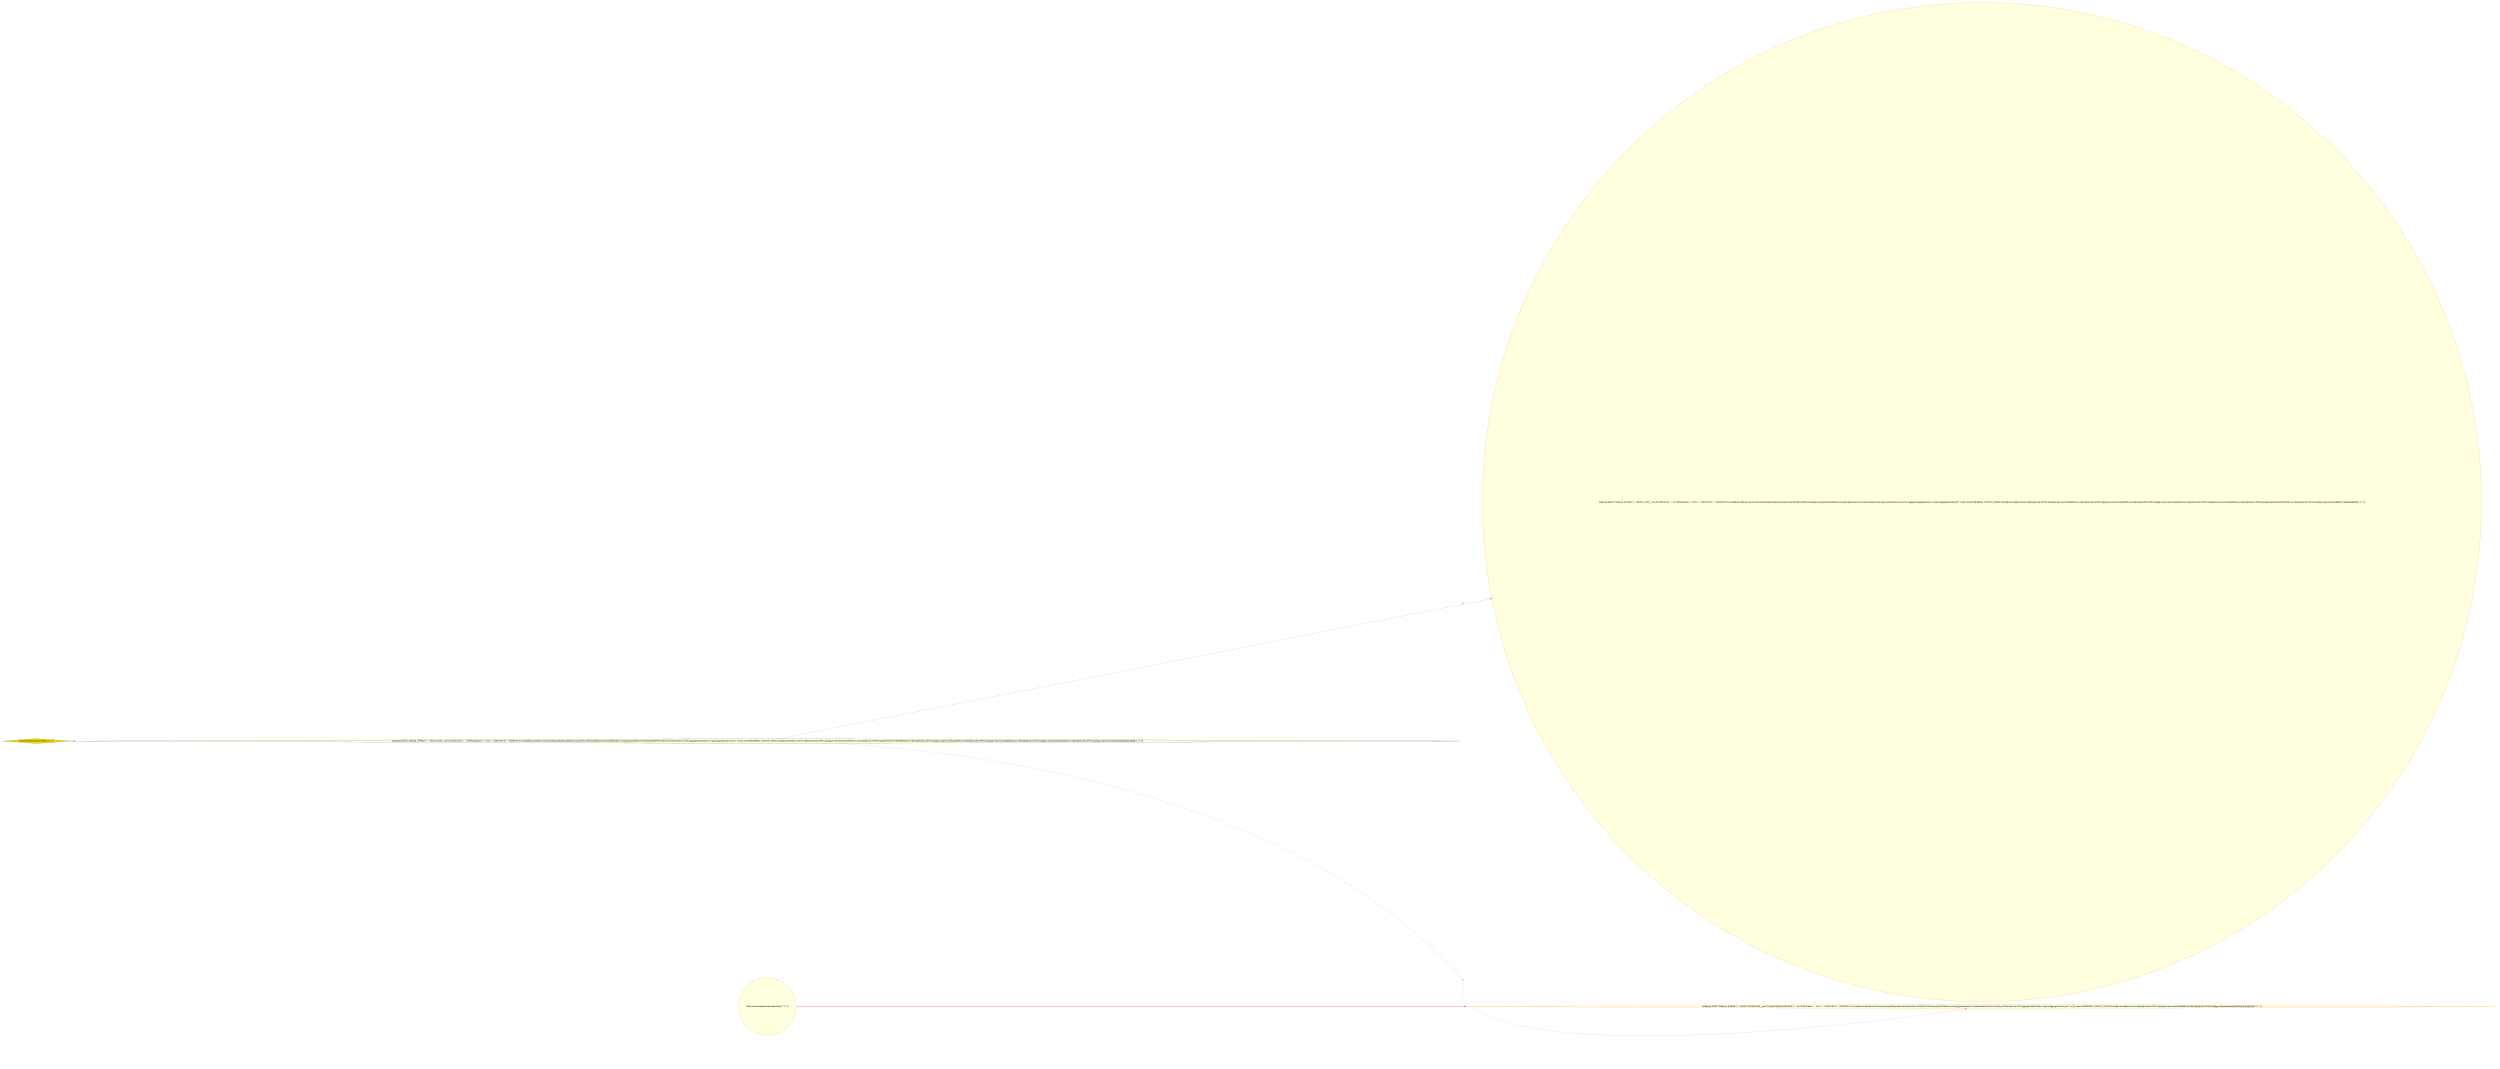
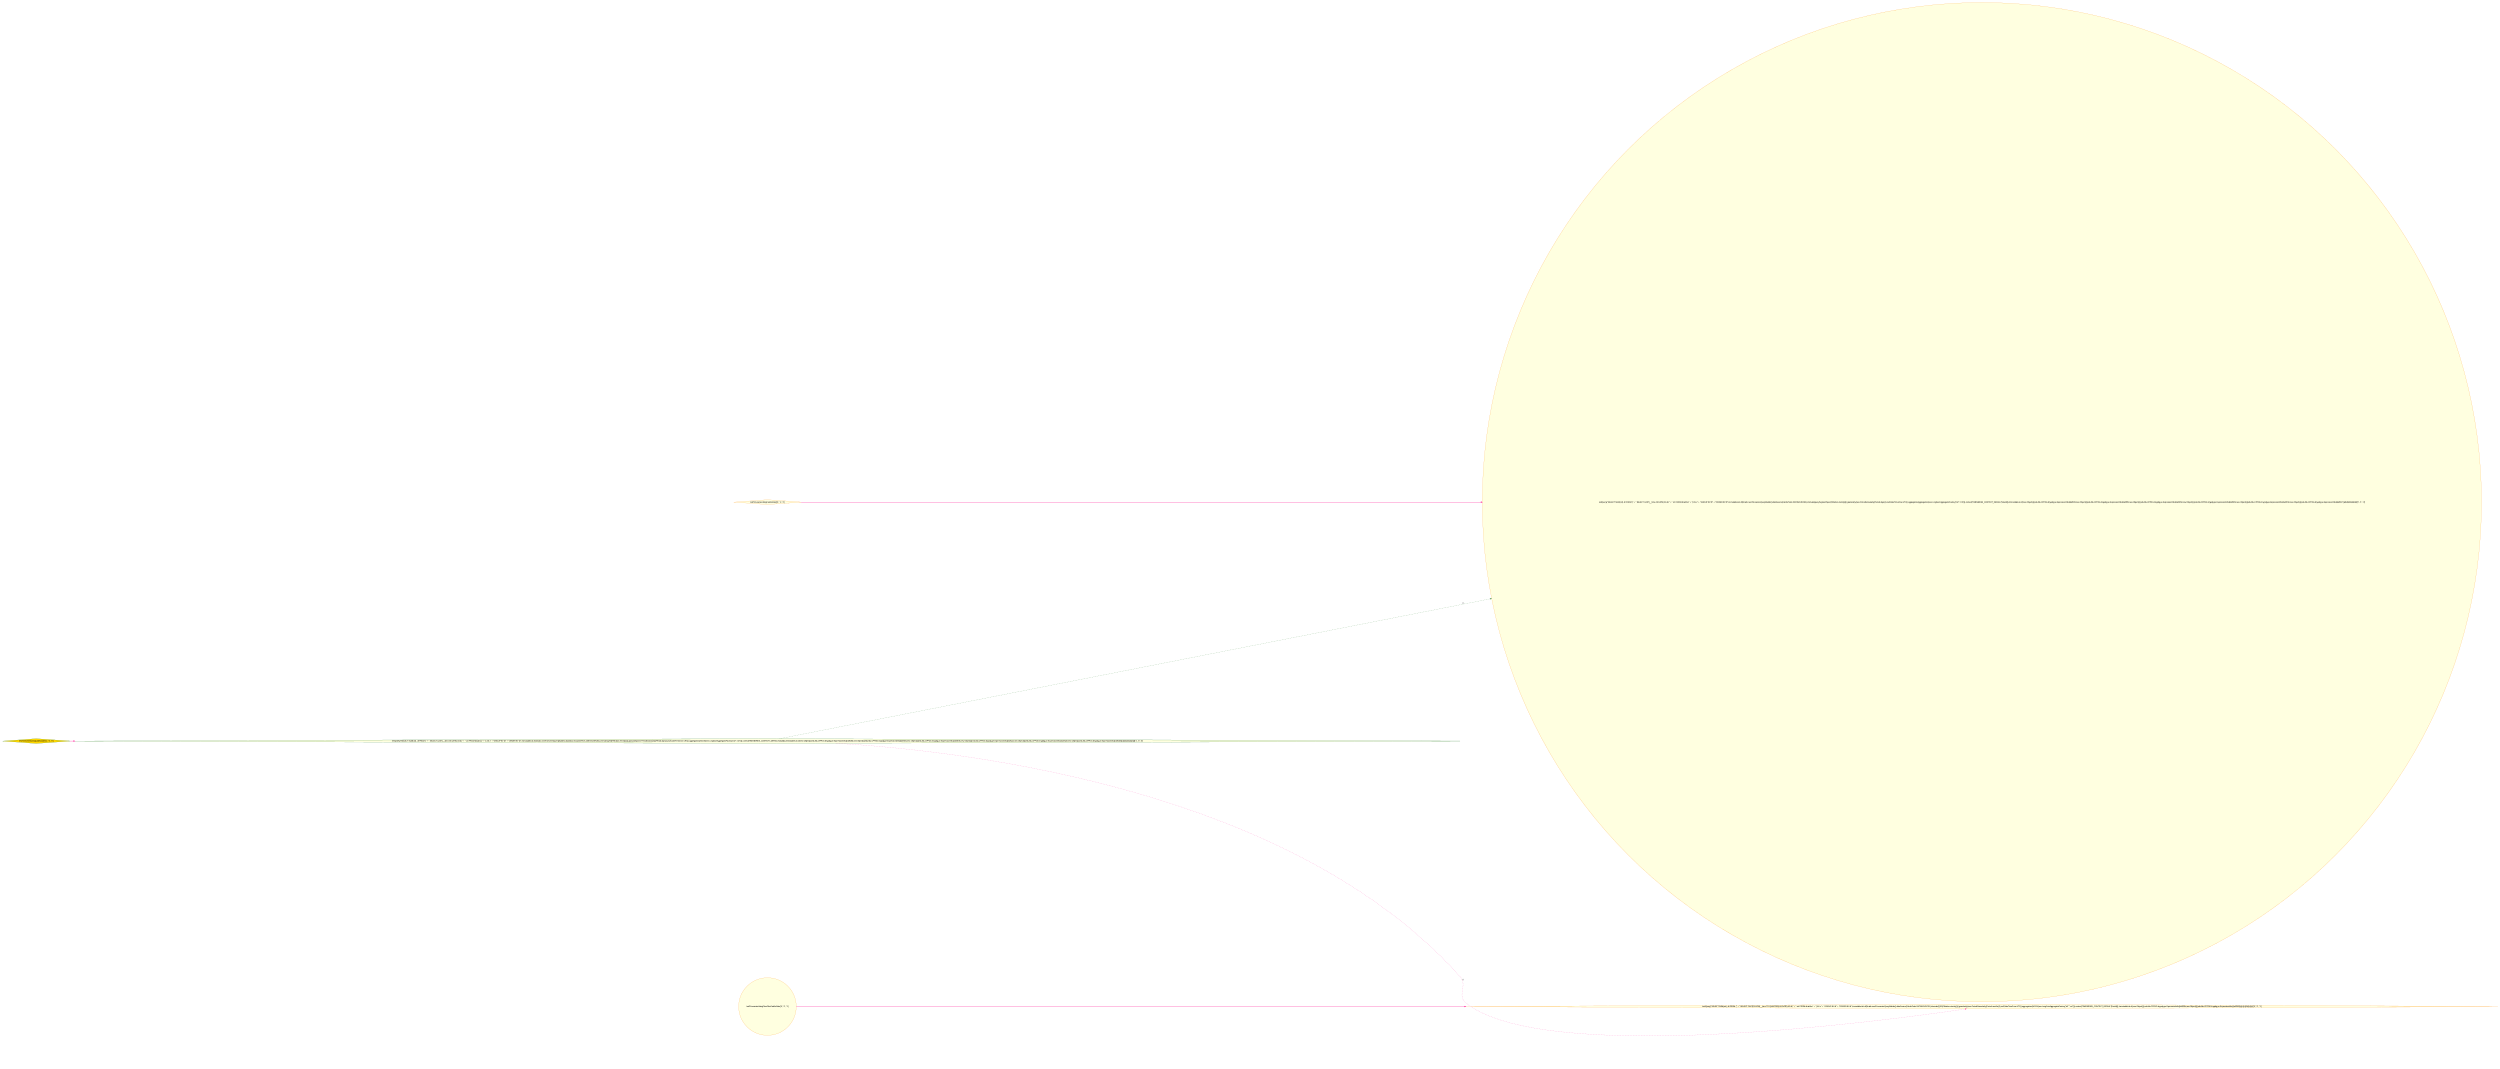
none -> (767, 502)
